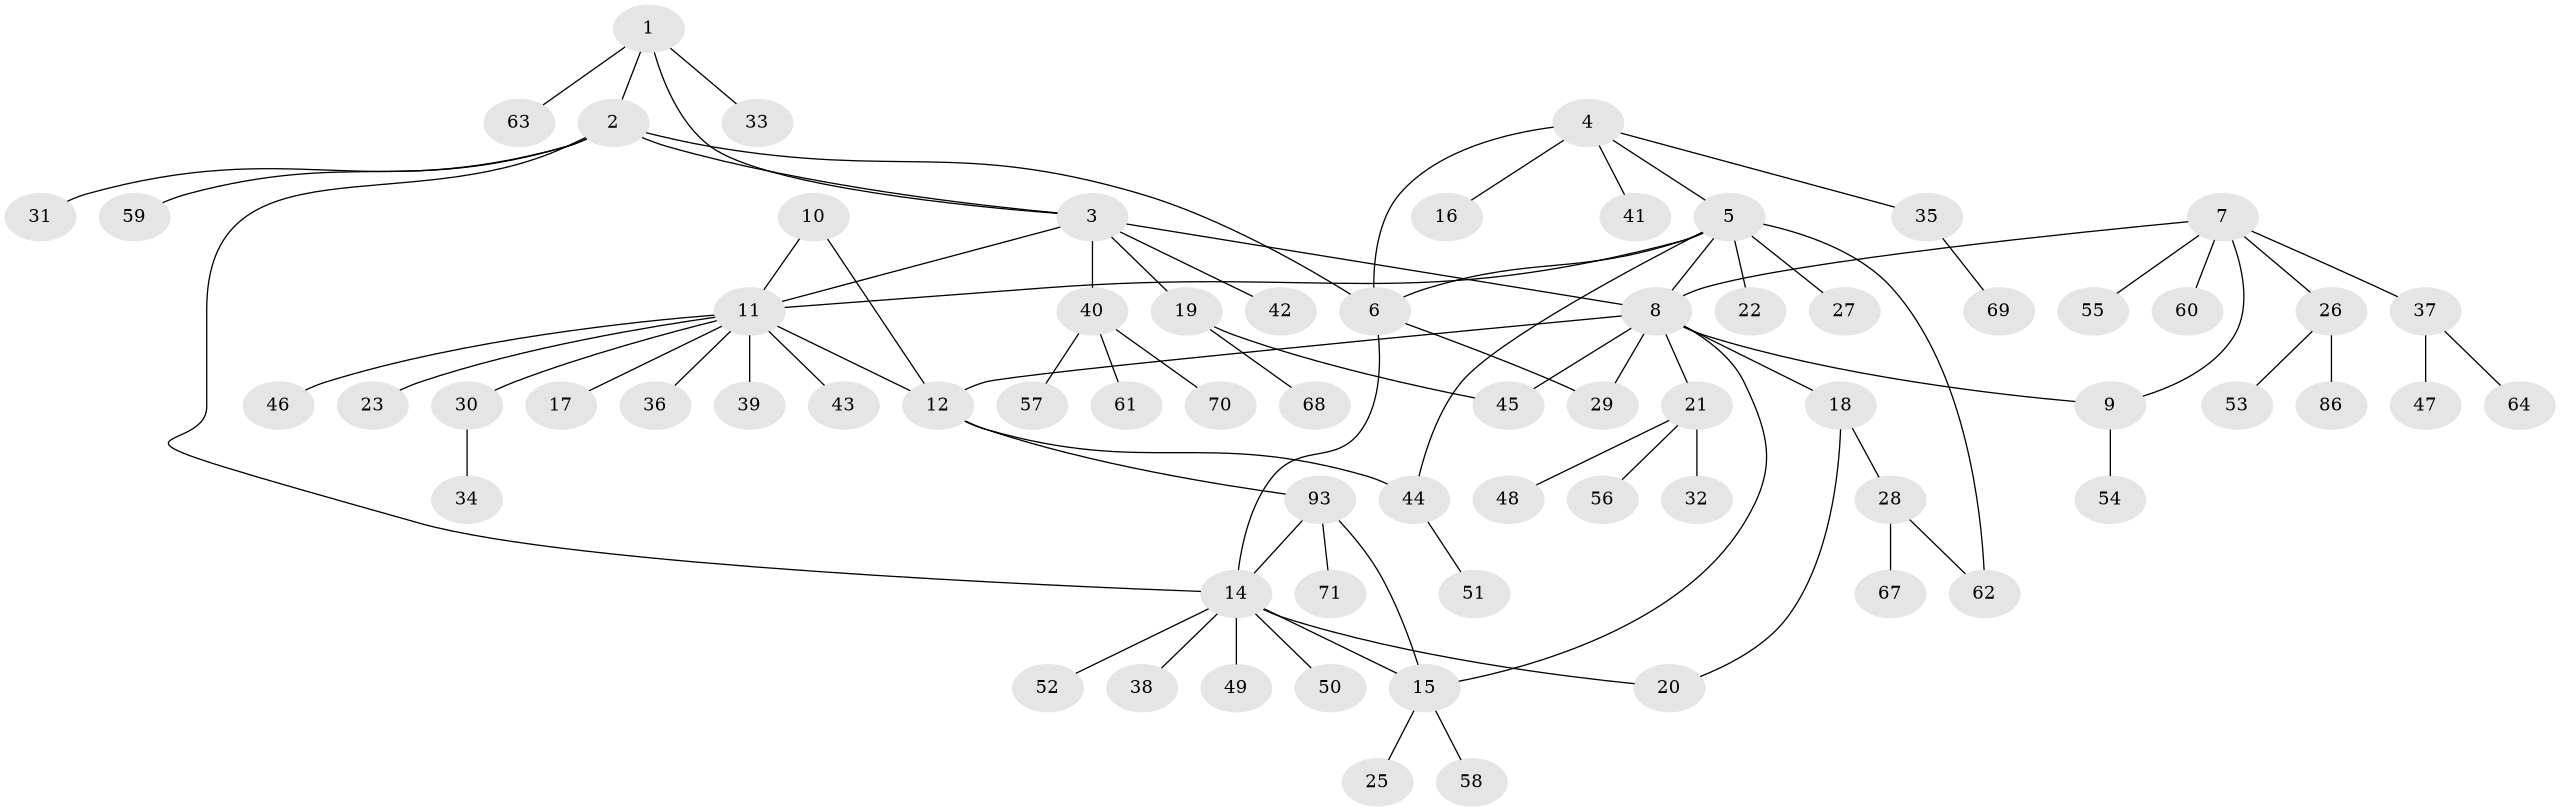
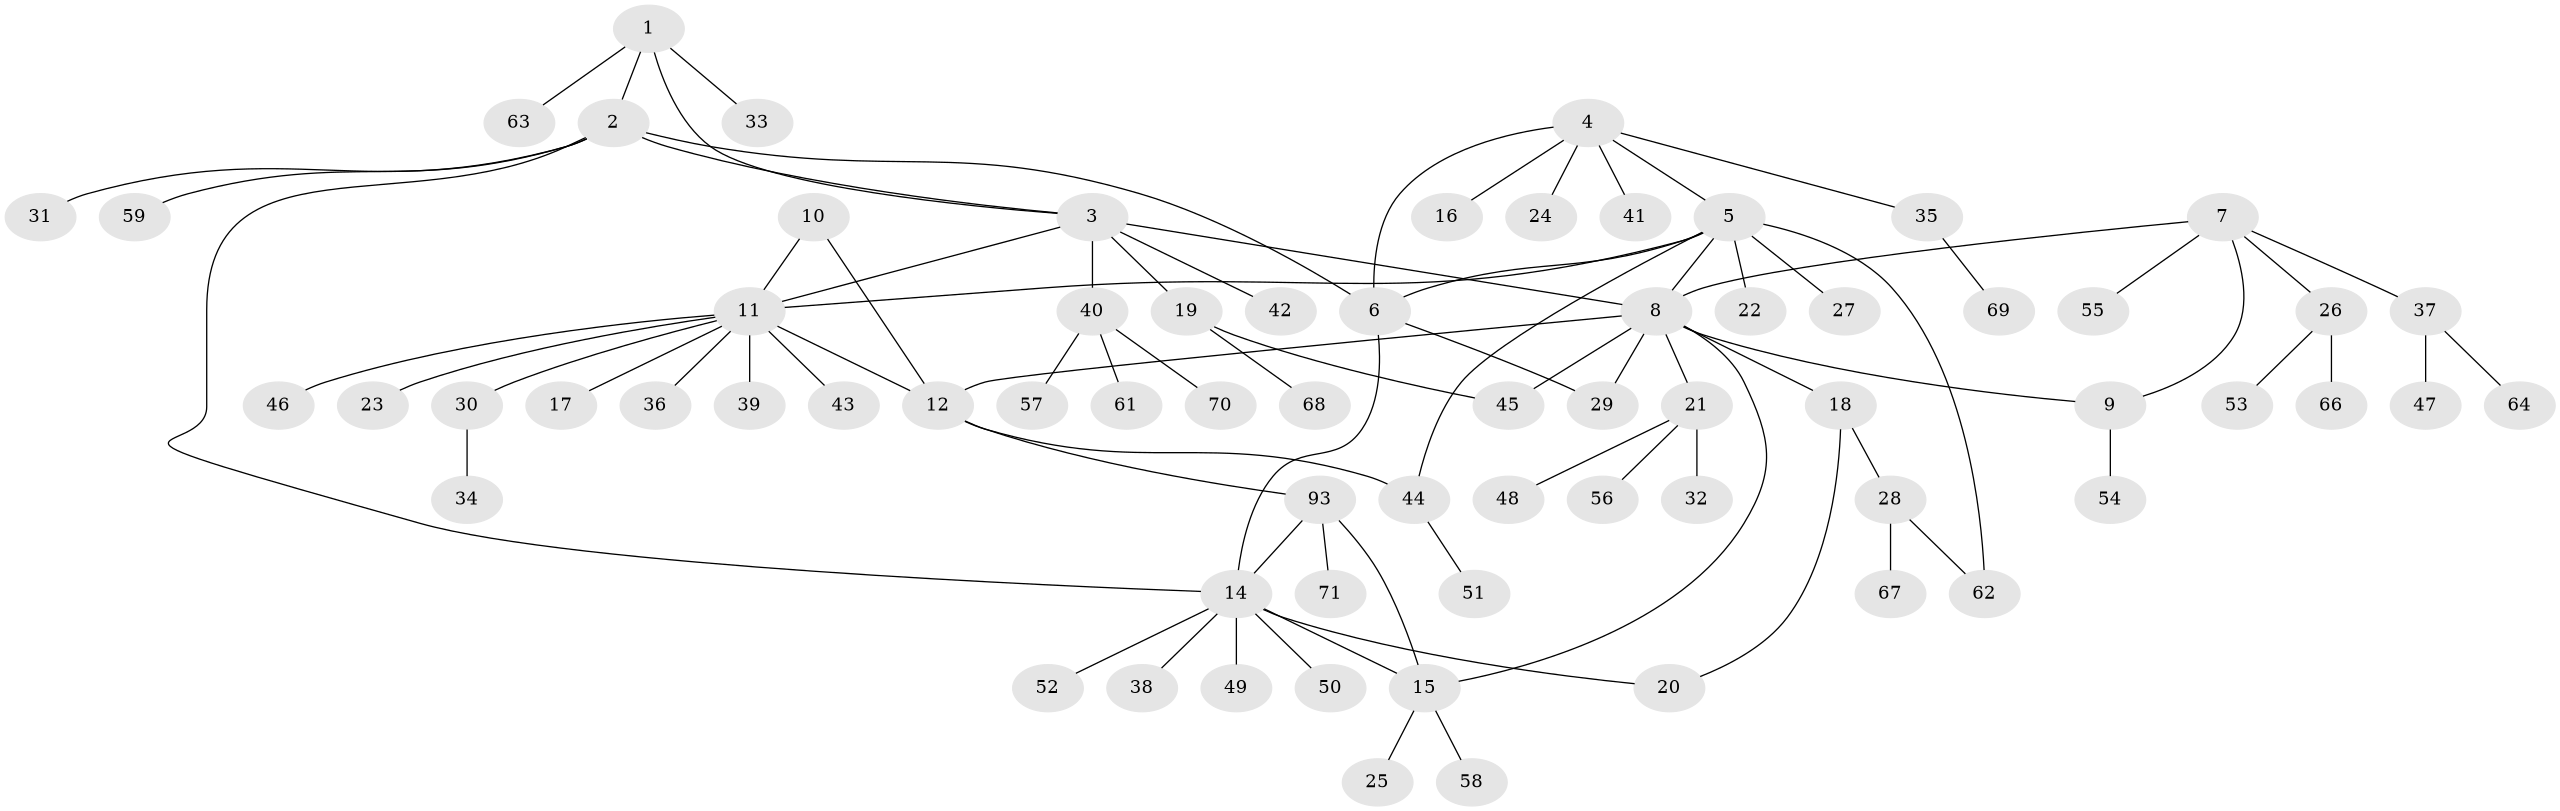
none -> (1541, 217)
(2188, 311) -> none
(2331, 406) -> (2331, 406)
